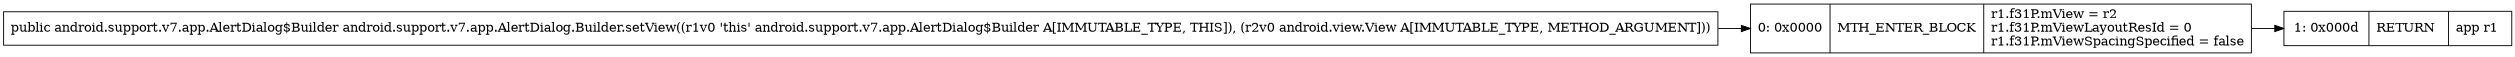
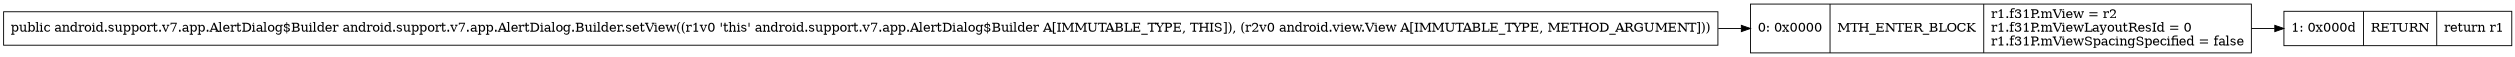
(2477, 28) -> (2474, 28)
